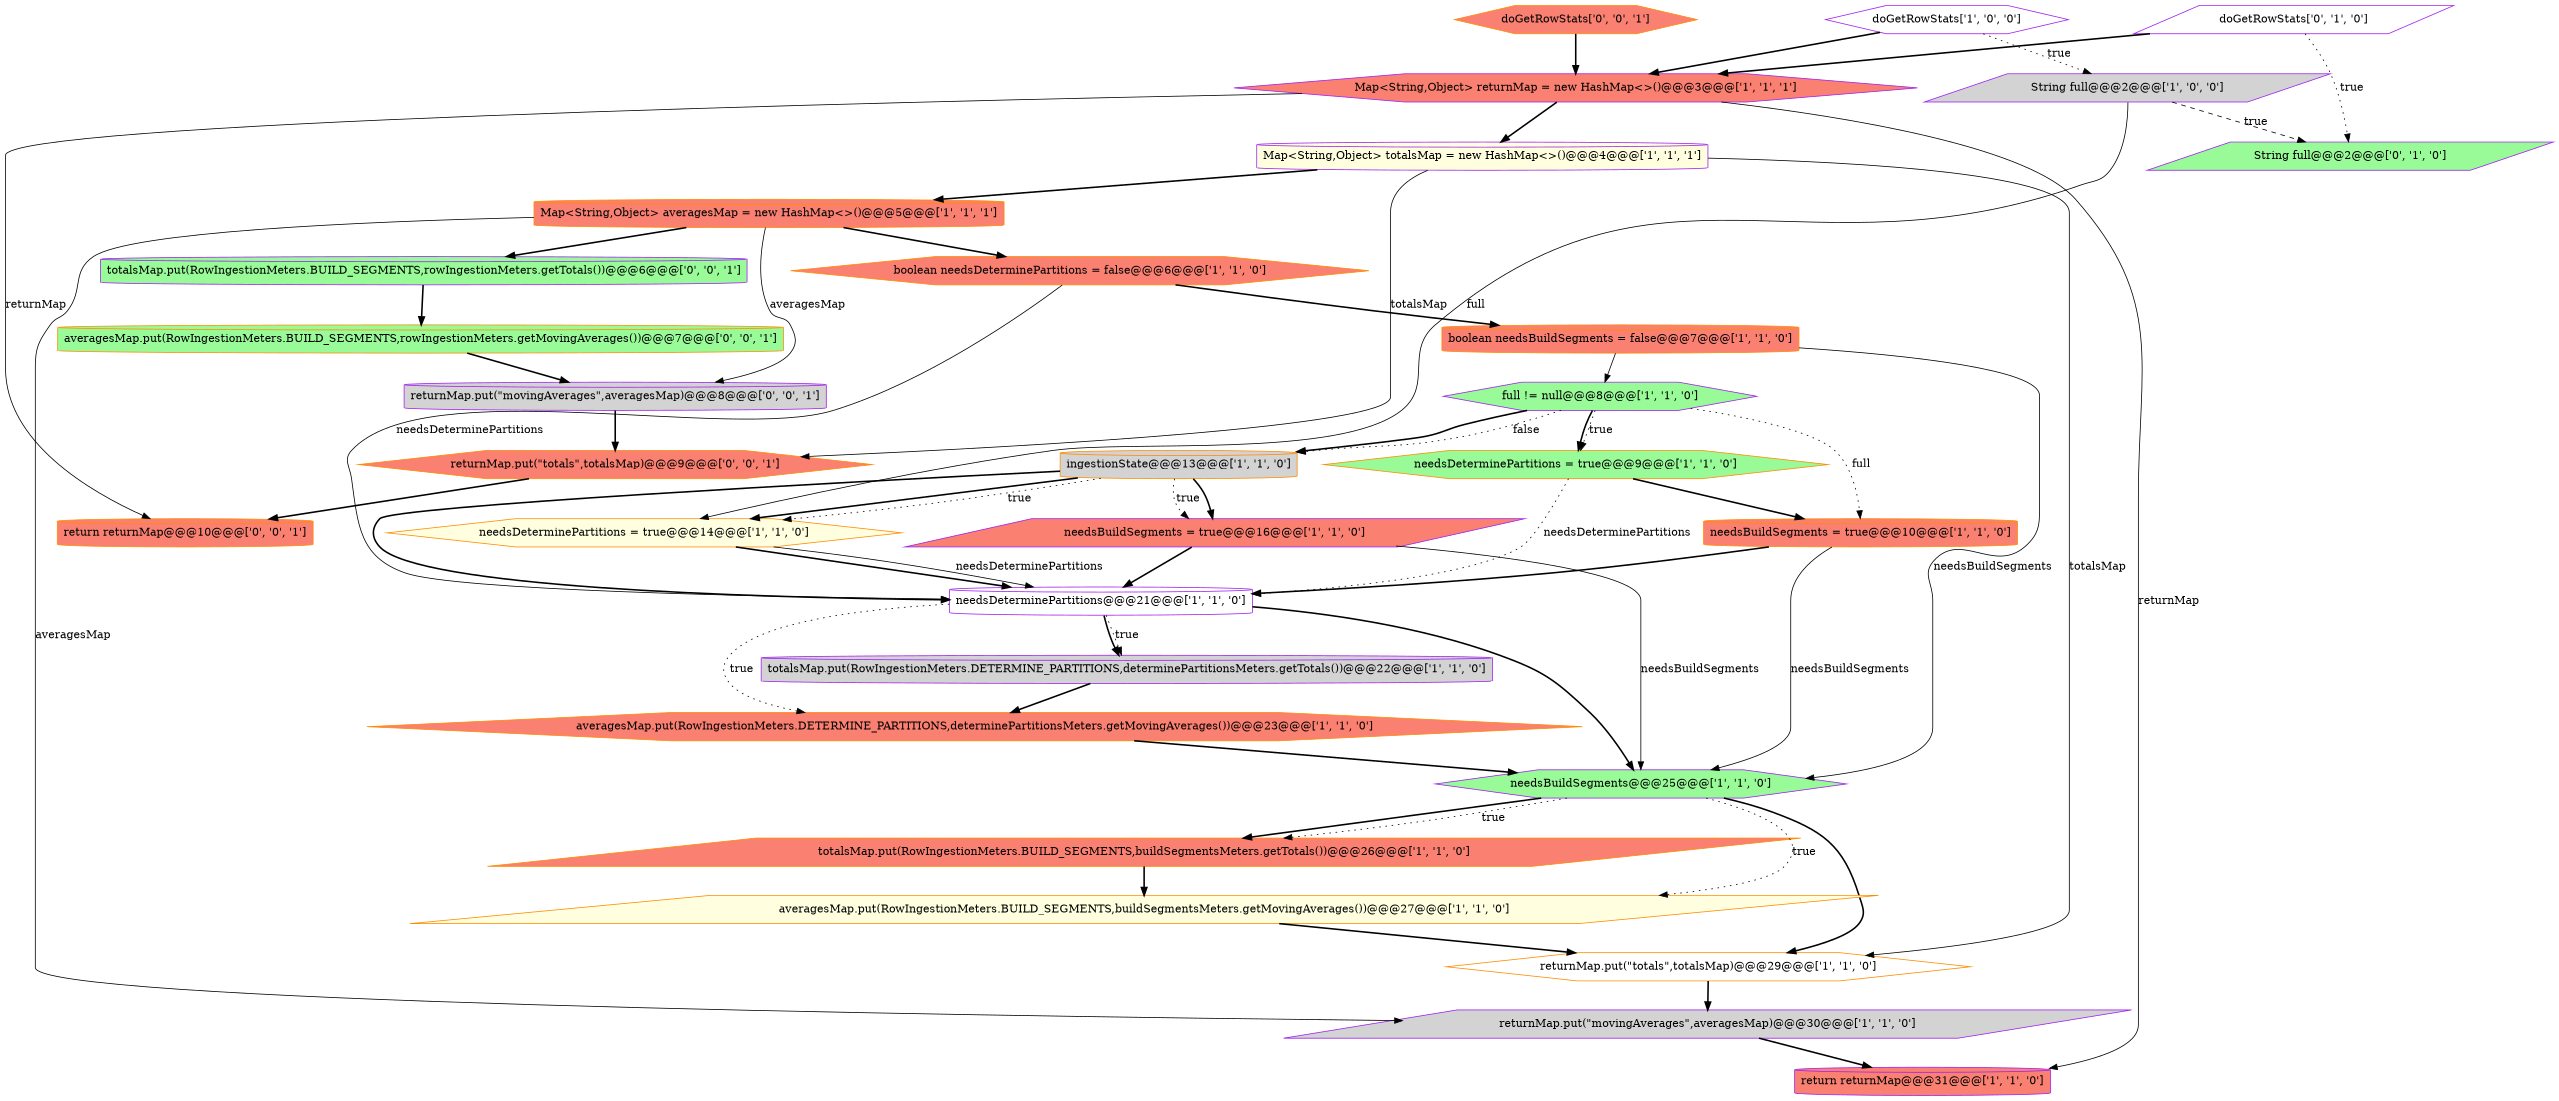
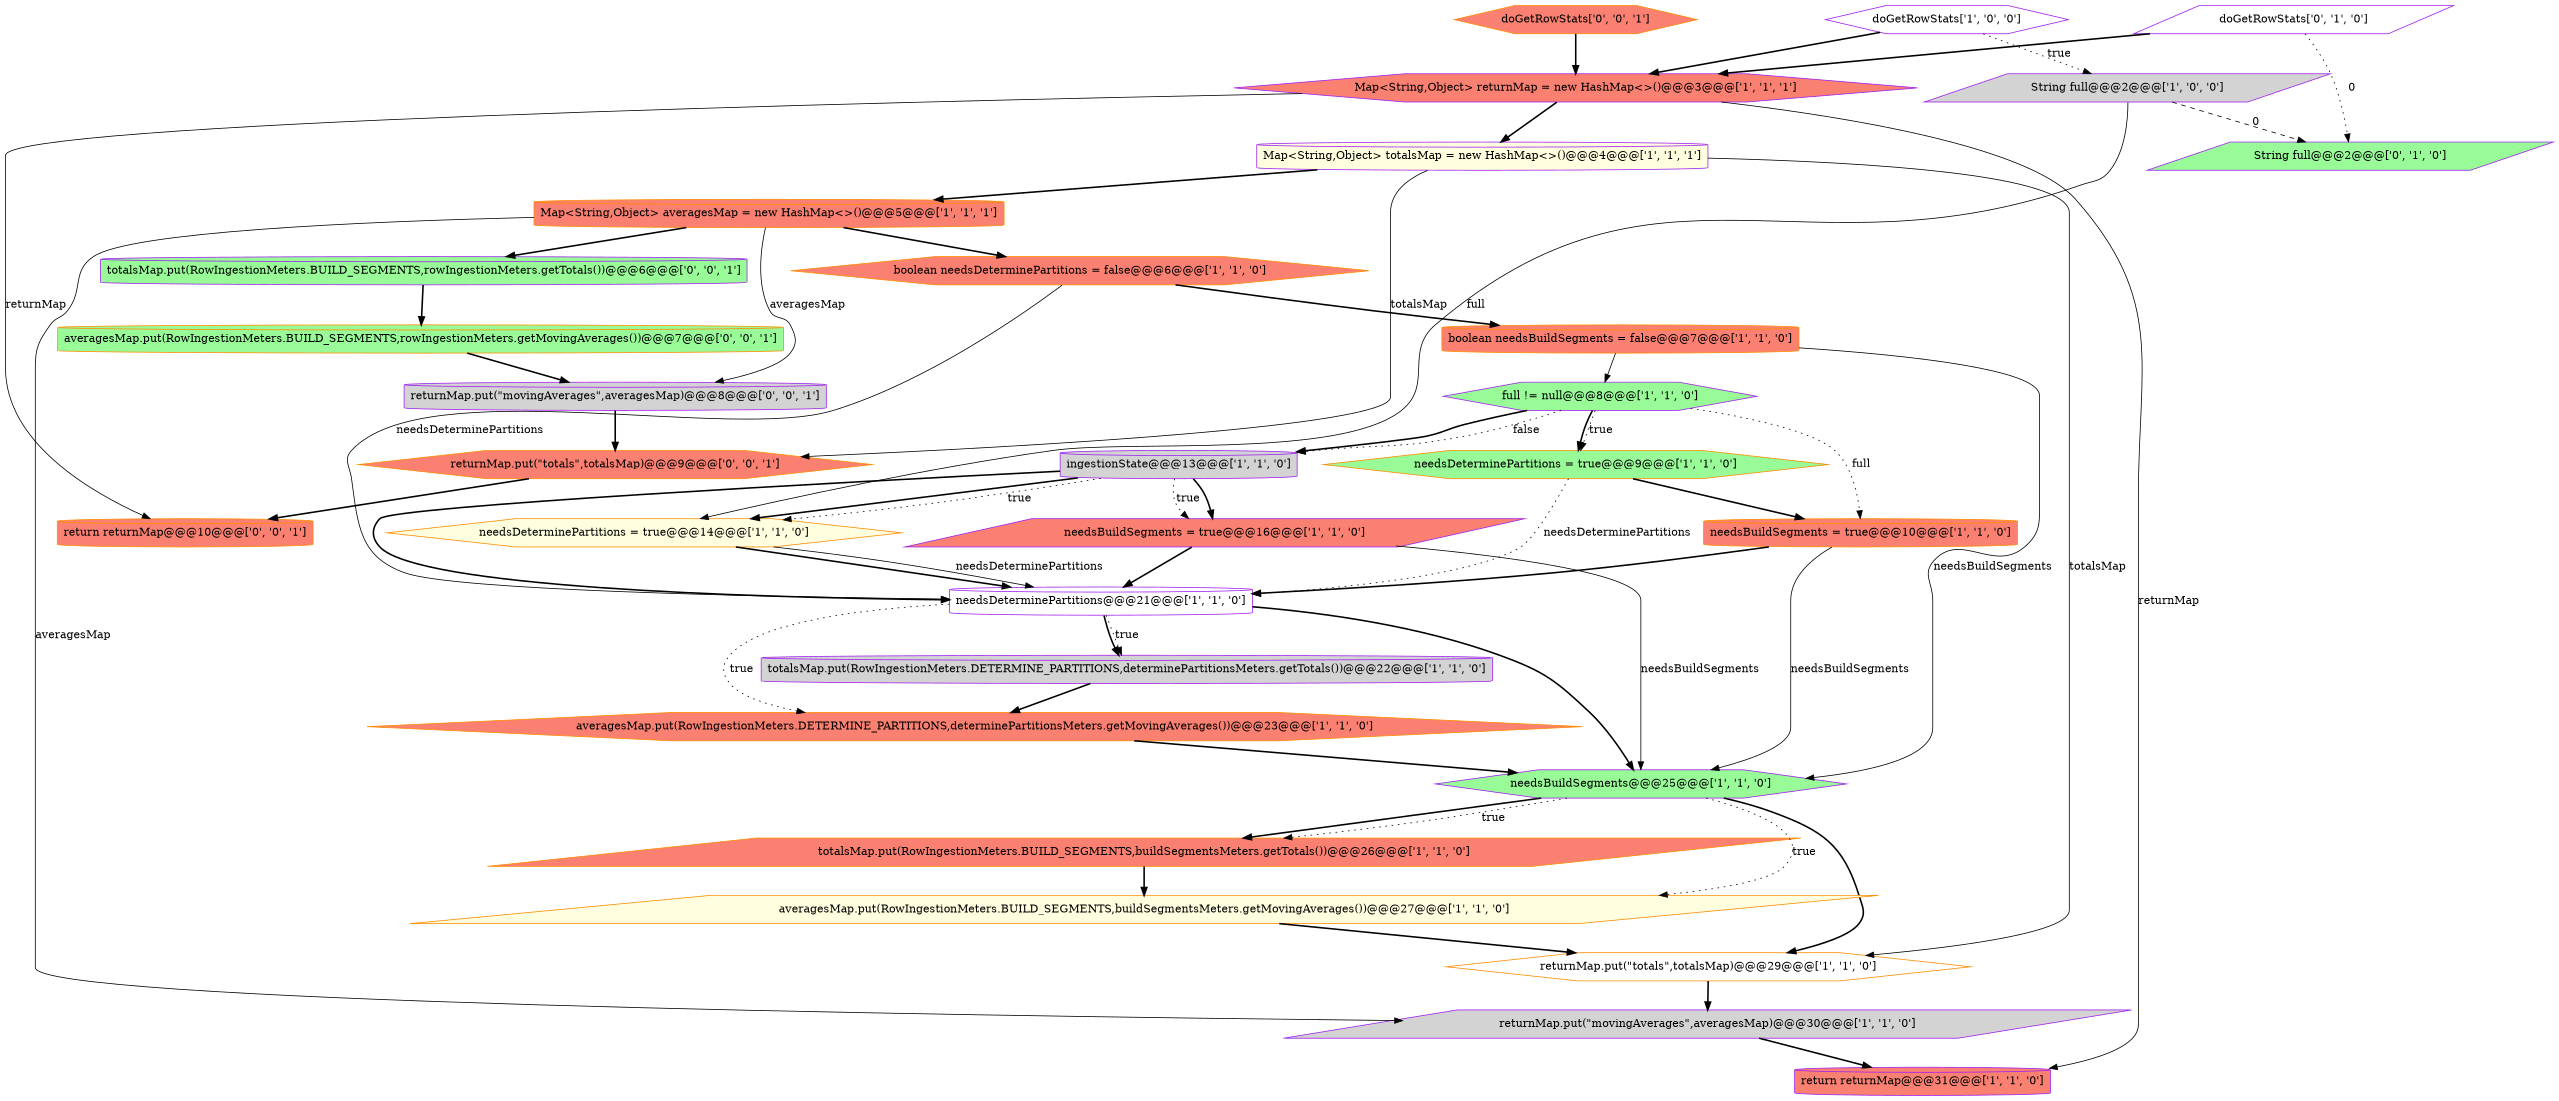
(2352, 88) -> (2352, 88)
(2256, 122) -> (2256, 122)
(1179, 465) -> (1179, 465)
